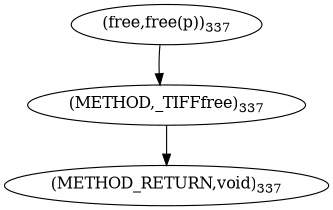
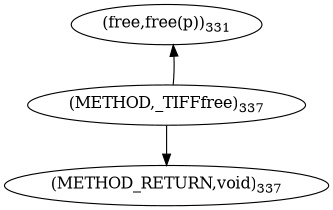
(218, 23) -> (218, 23)
(159, 59) -> (174, 71)
